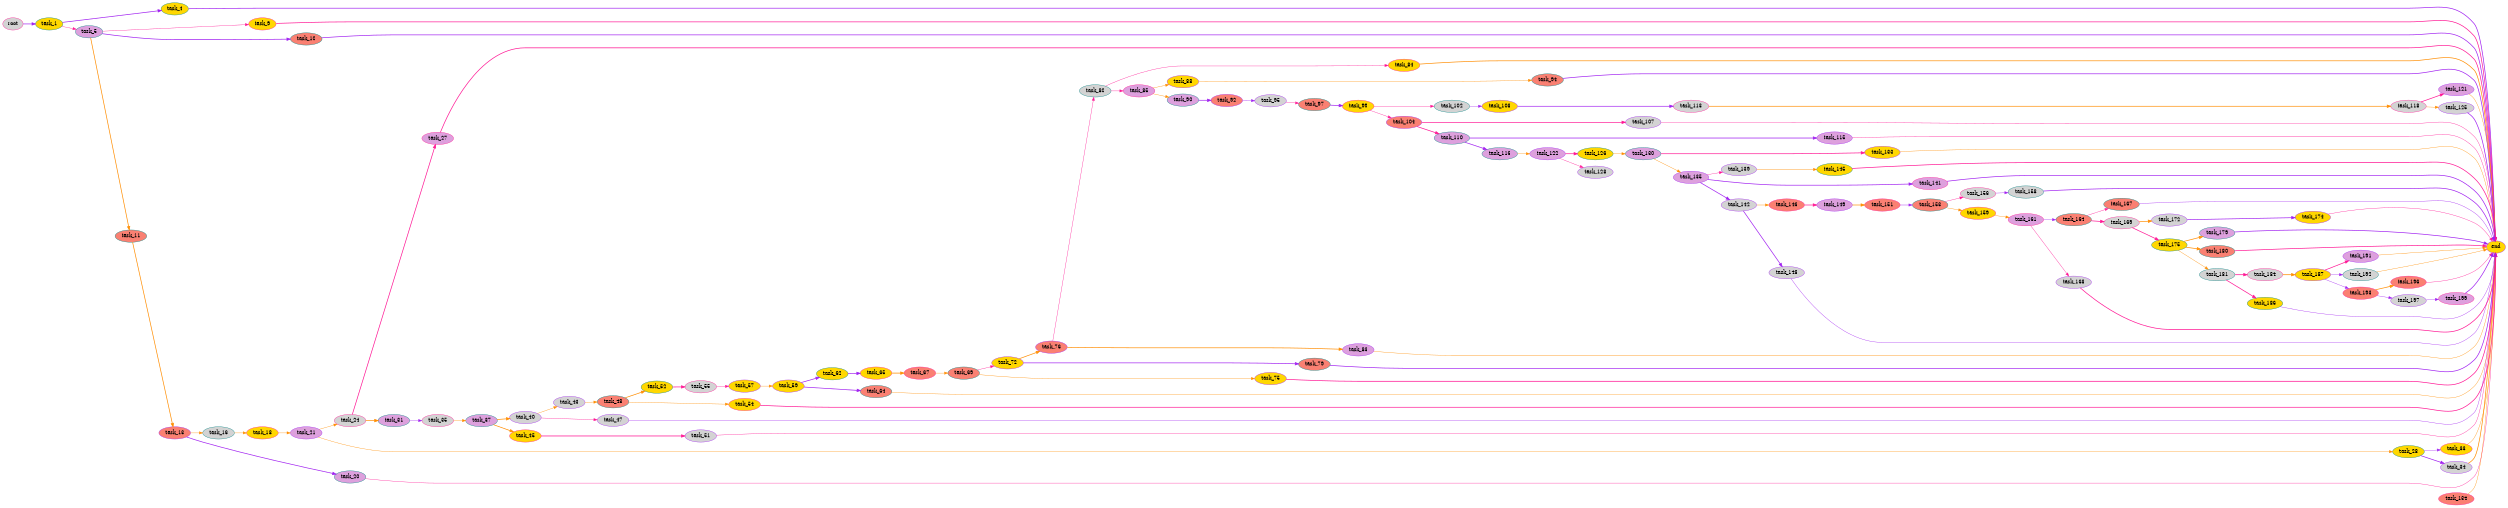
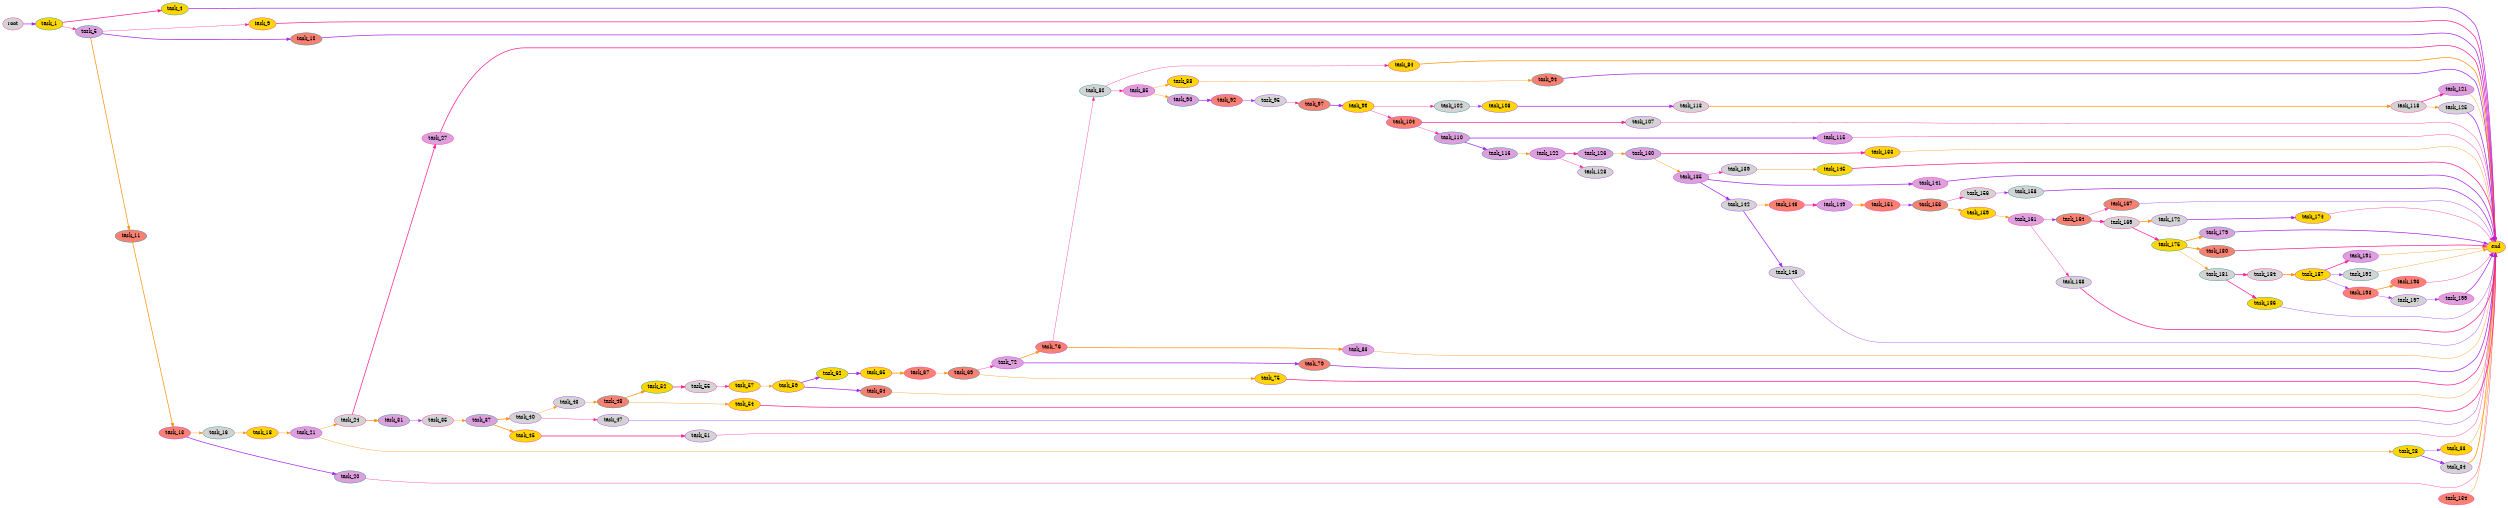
(110, 17) -> (110, 17)
(1426, 130) -> (1426, 130)
(1595, 154) -> (1595, 154)
(1008, 363) -> (1008, 363)
